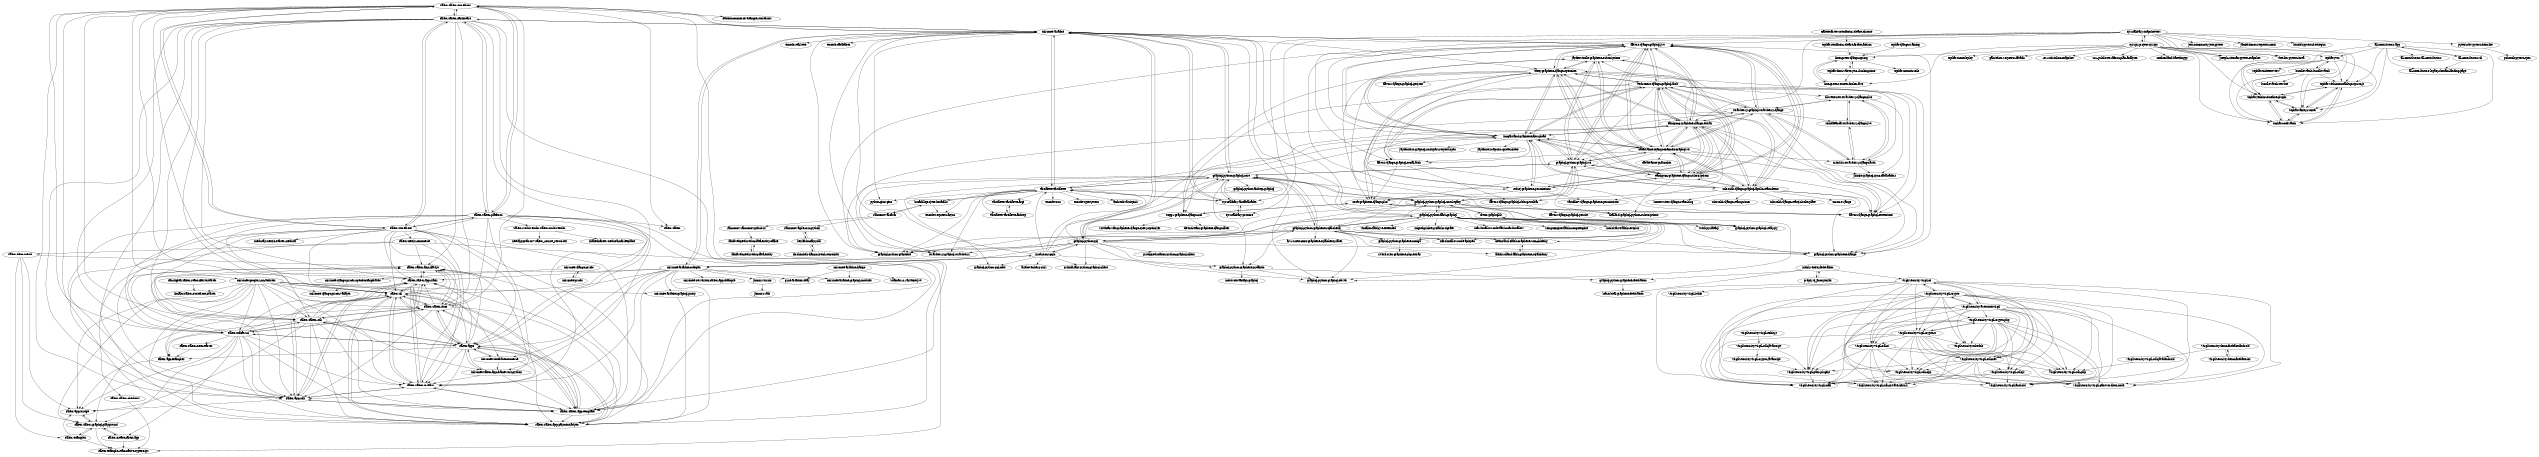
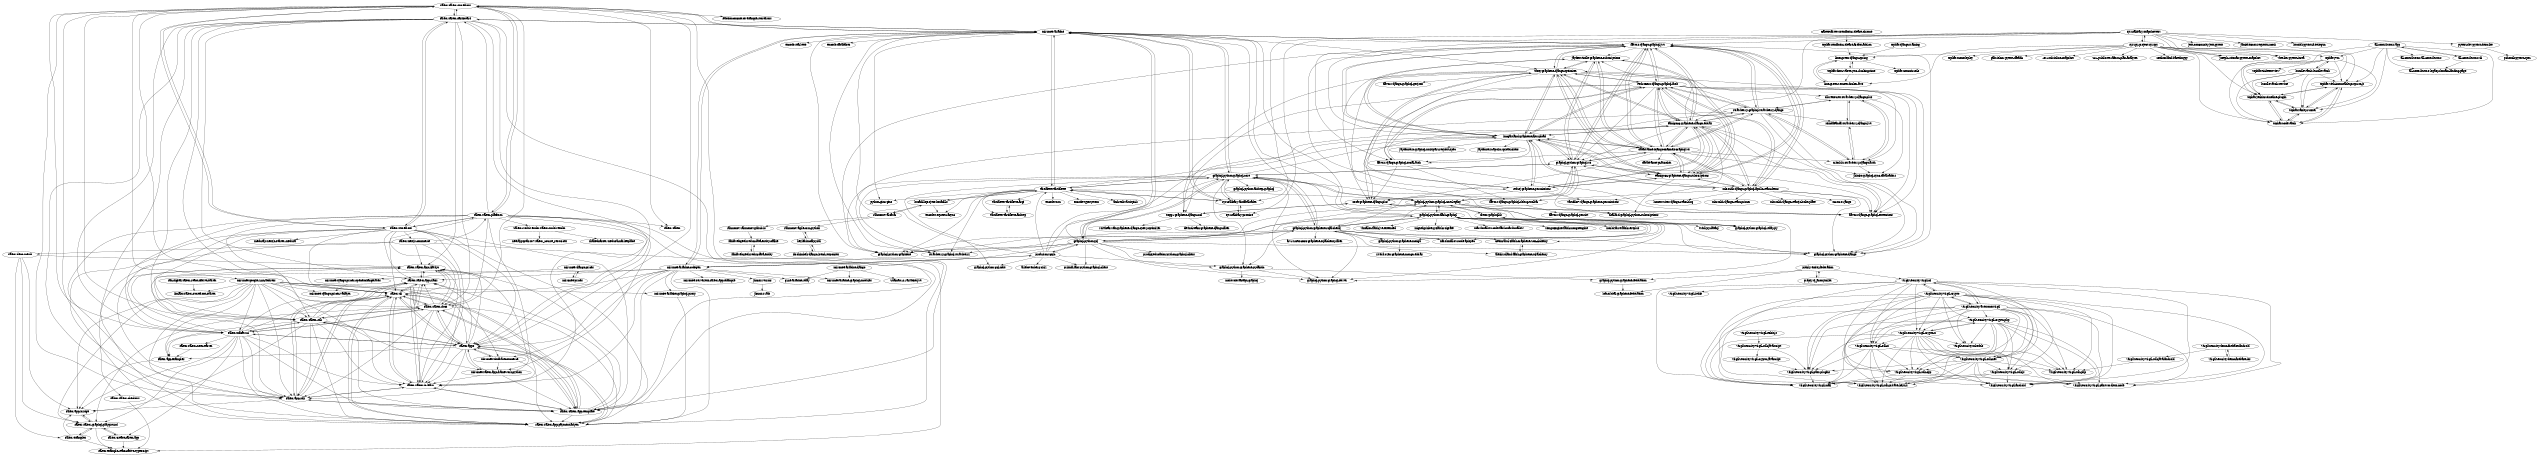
(2007, 58) -> (2007, 58)
(158, 99) -> (690, 143)
(483, 112) -> (463, 236)
(1400, 255) -> (1400, 255)
none -> (422, 343)
